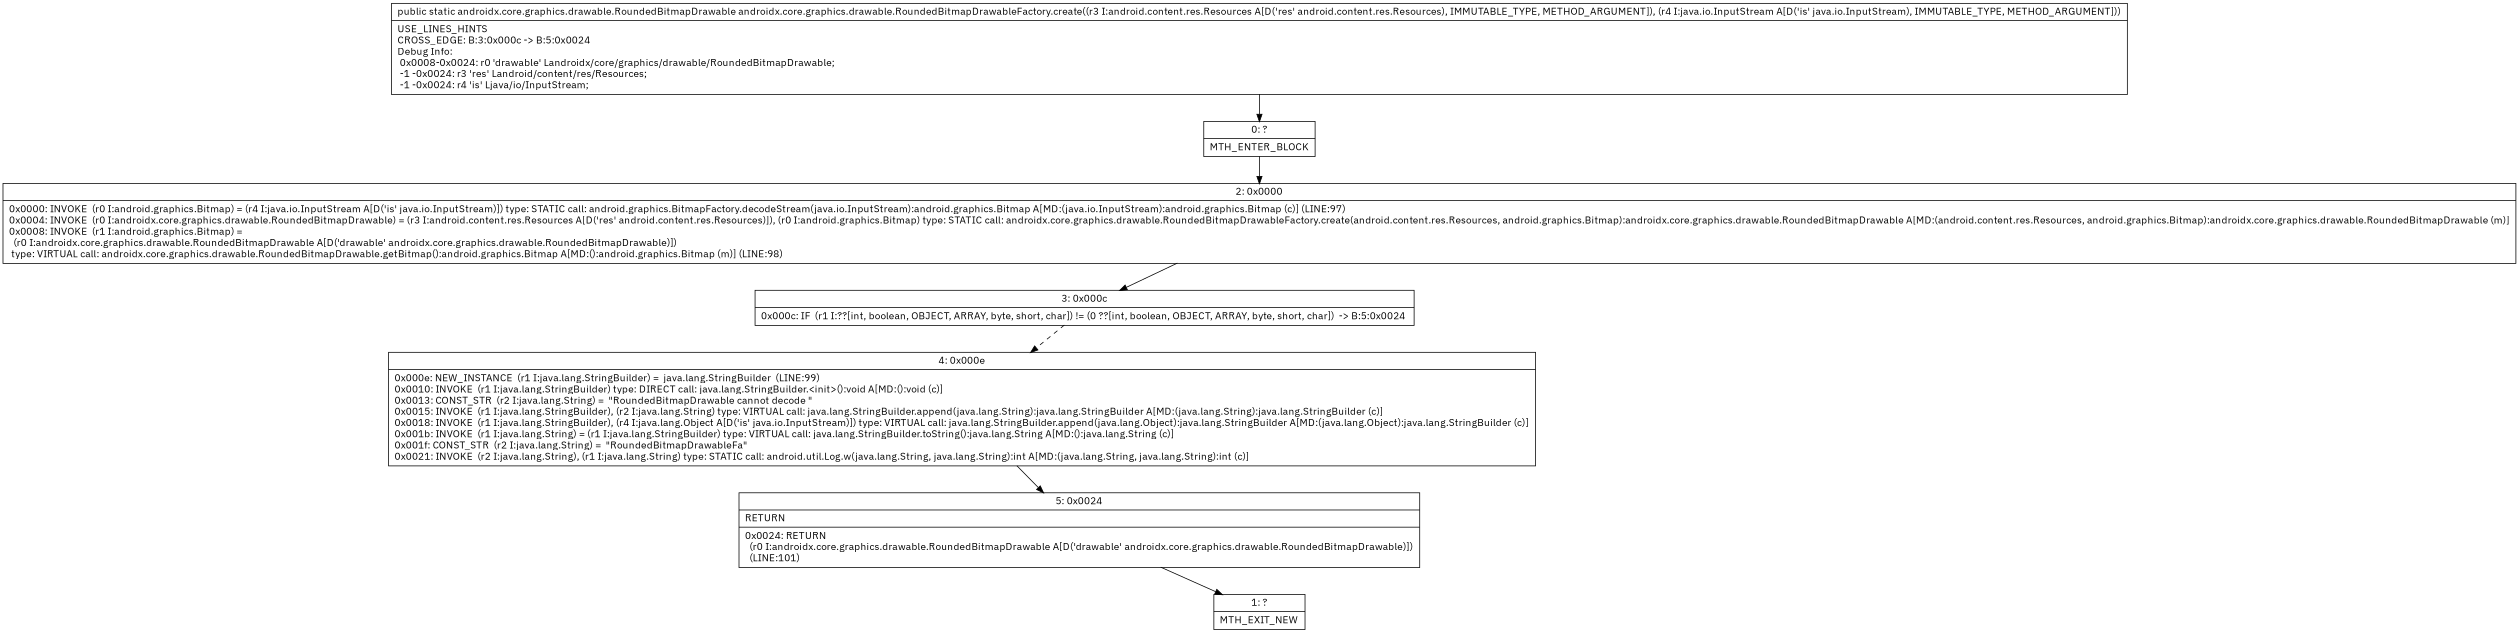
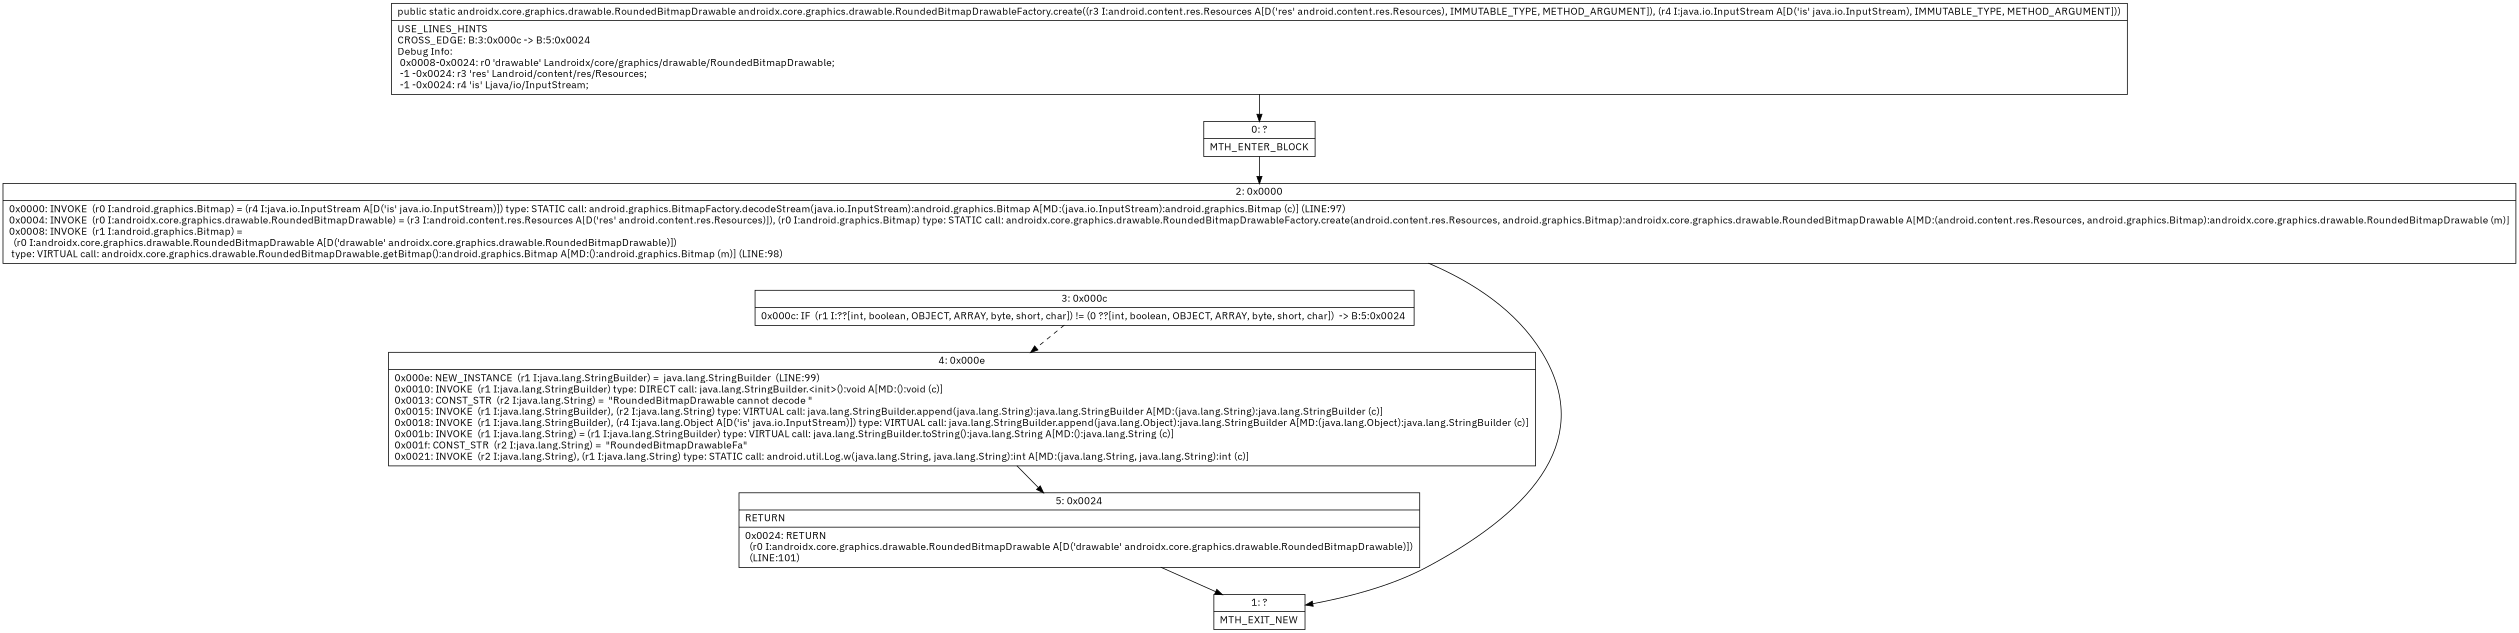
(1152, 275) -> (1543, 471)
